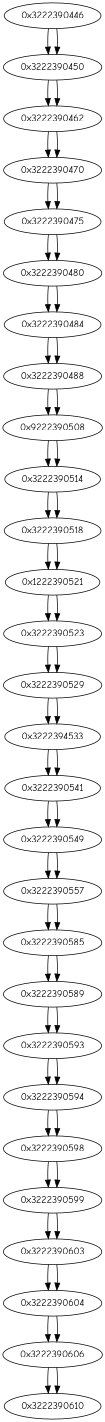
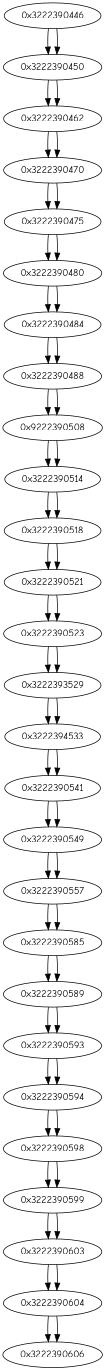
(53, 582) -> (53, 582)
(53, 685) -> (53, 685)
(53, 1406) -> none
